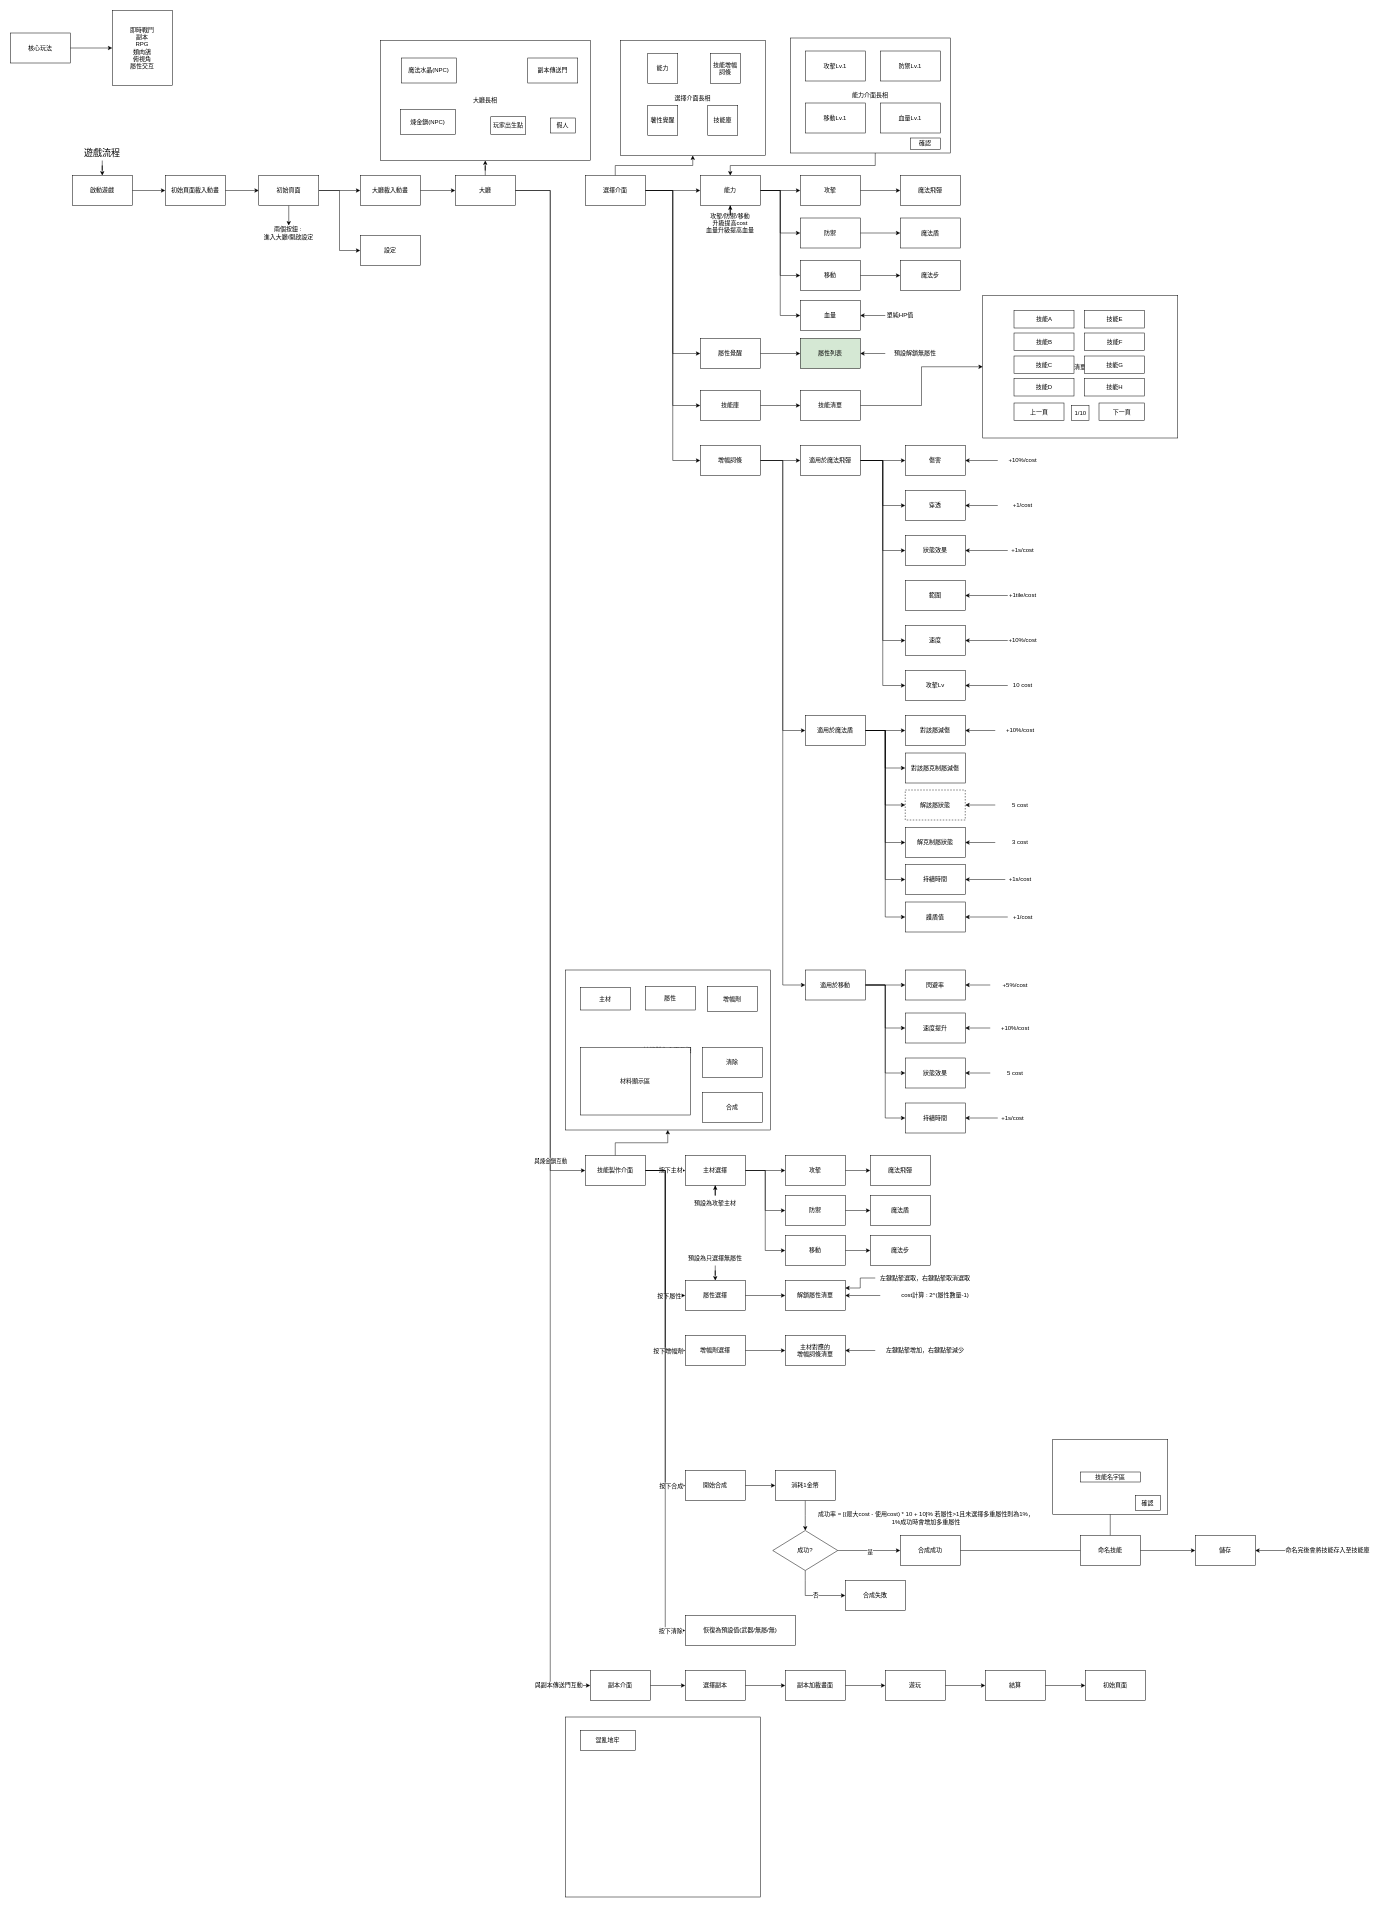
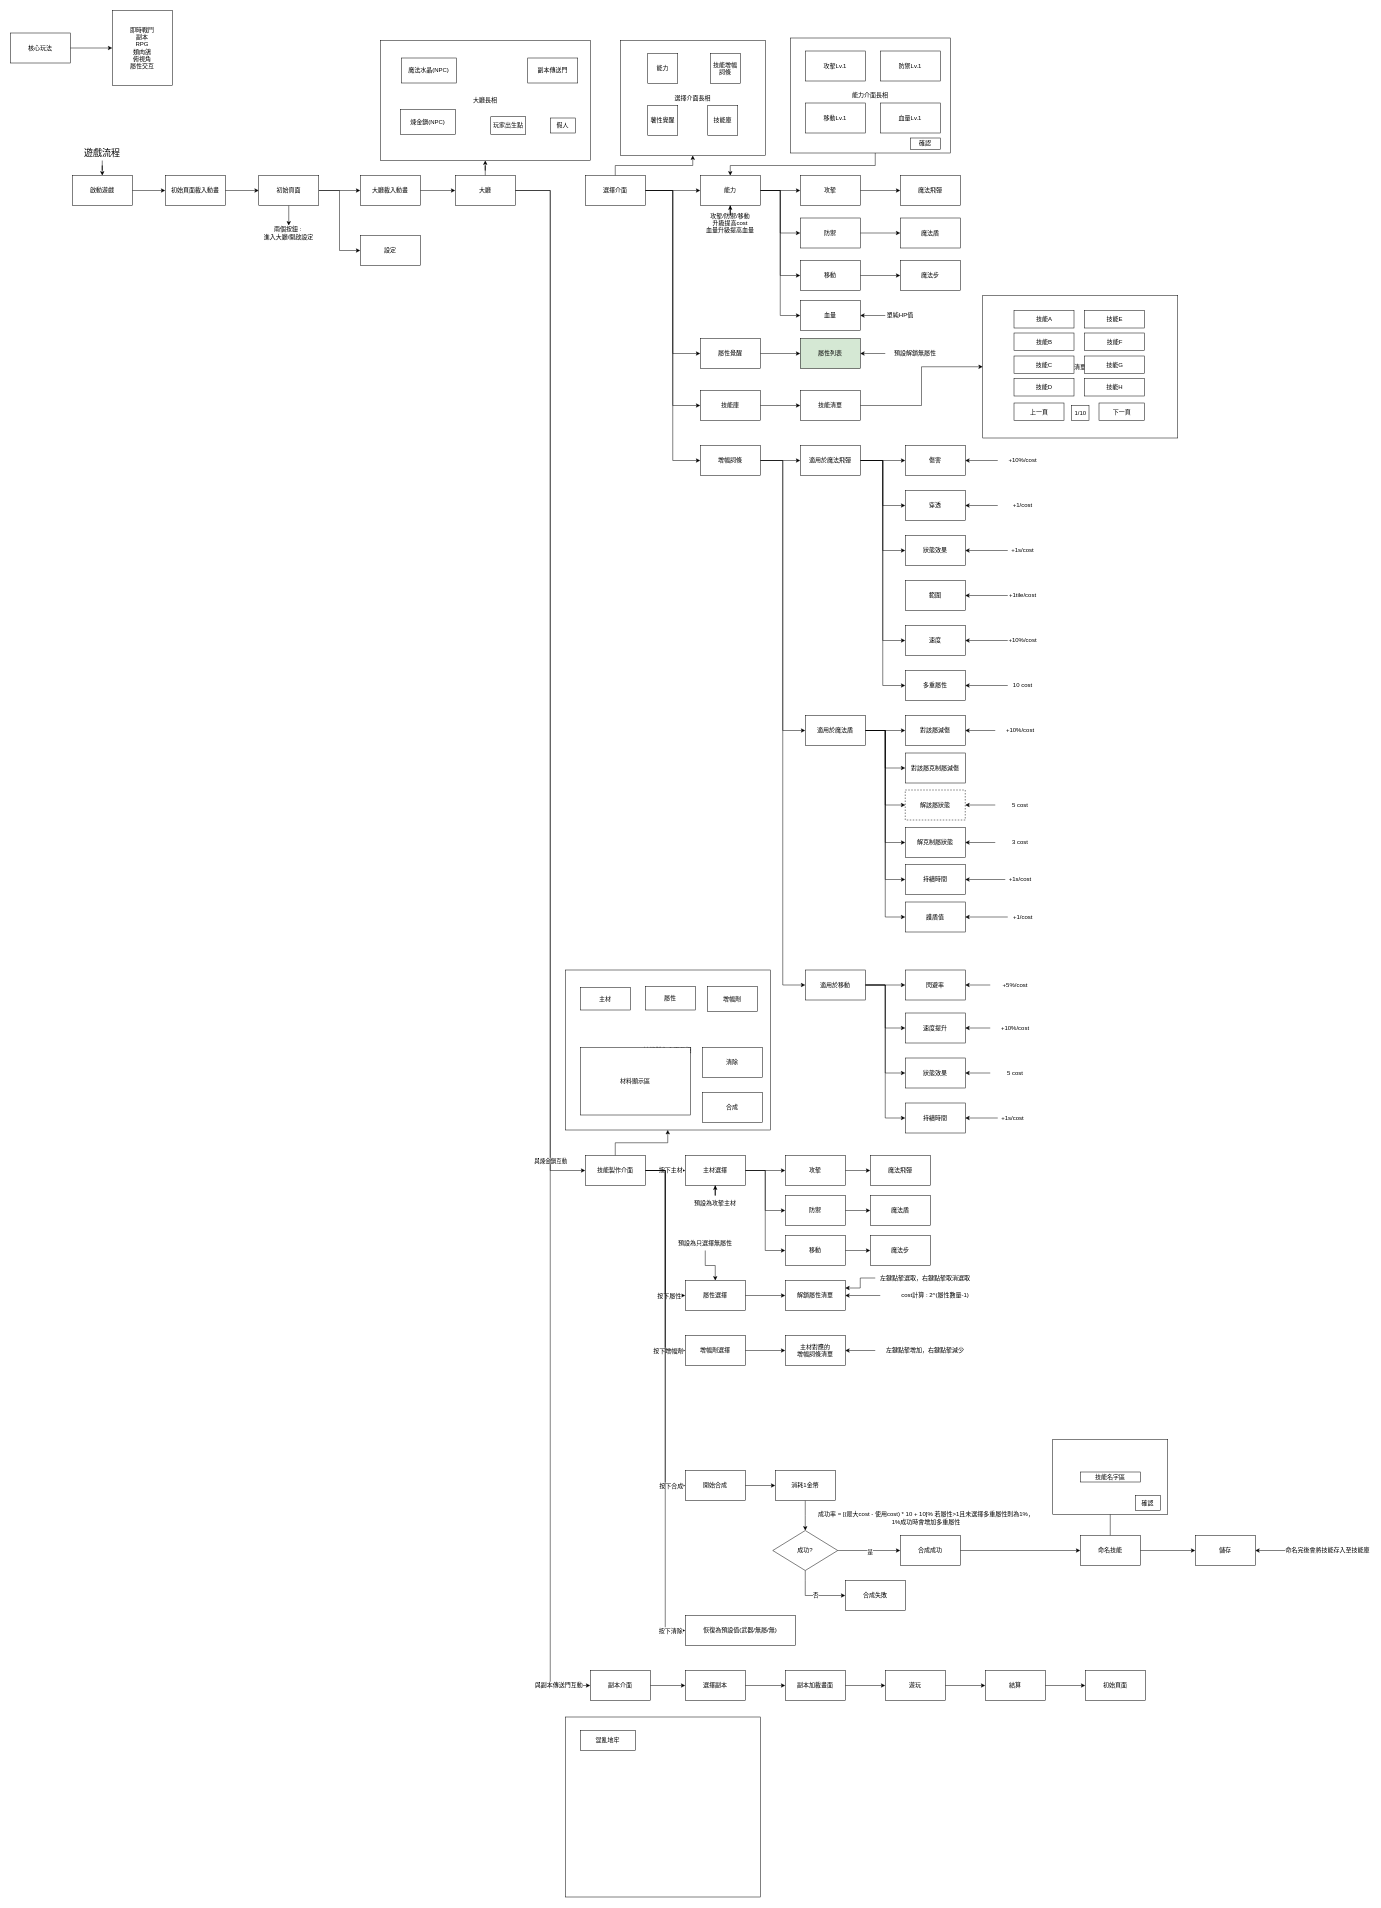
(935, 685) -> (935, 685)
(715, 1258) -> (705, 1243)
(1077, 1550) -> (1075, 1550)
